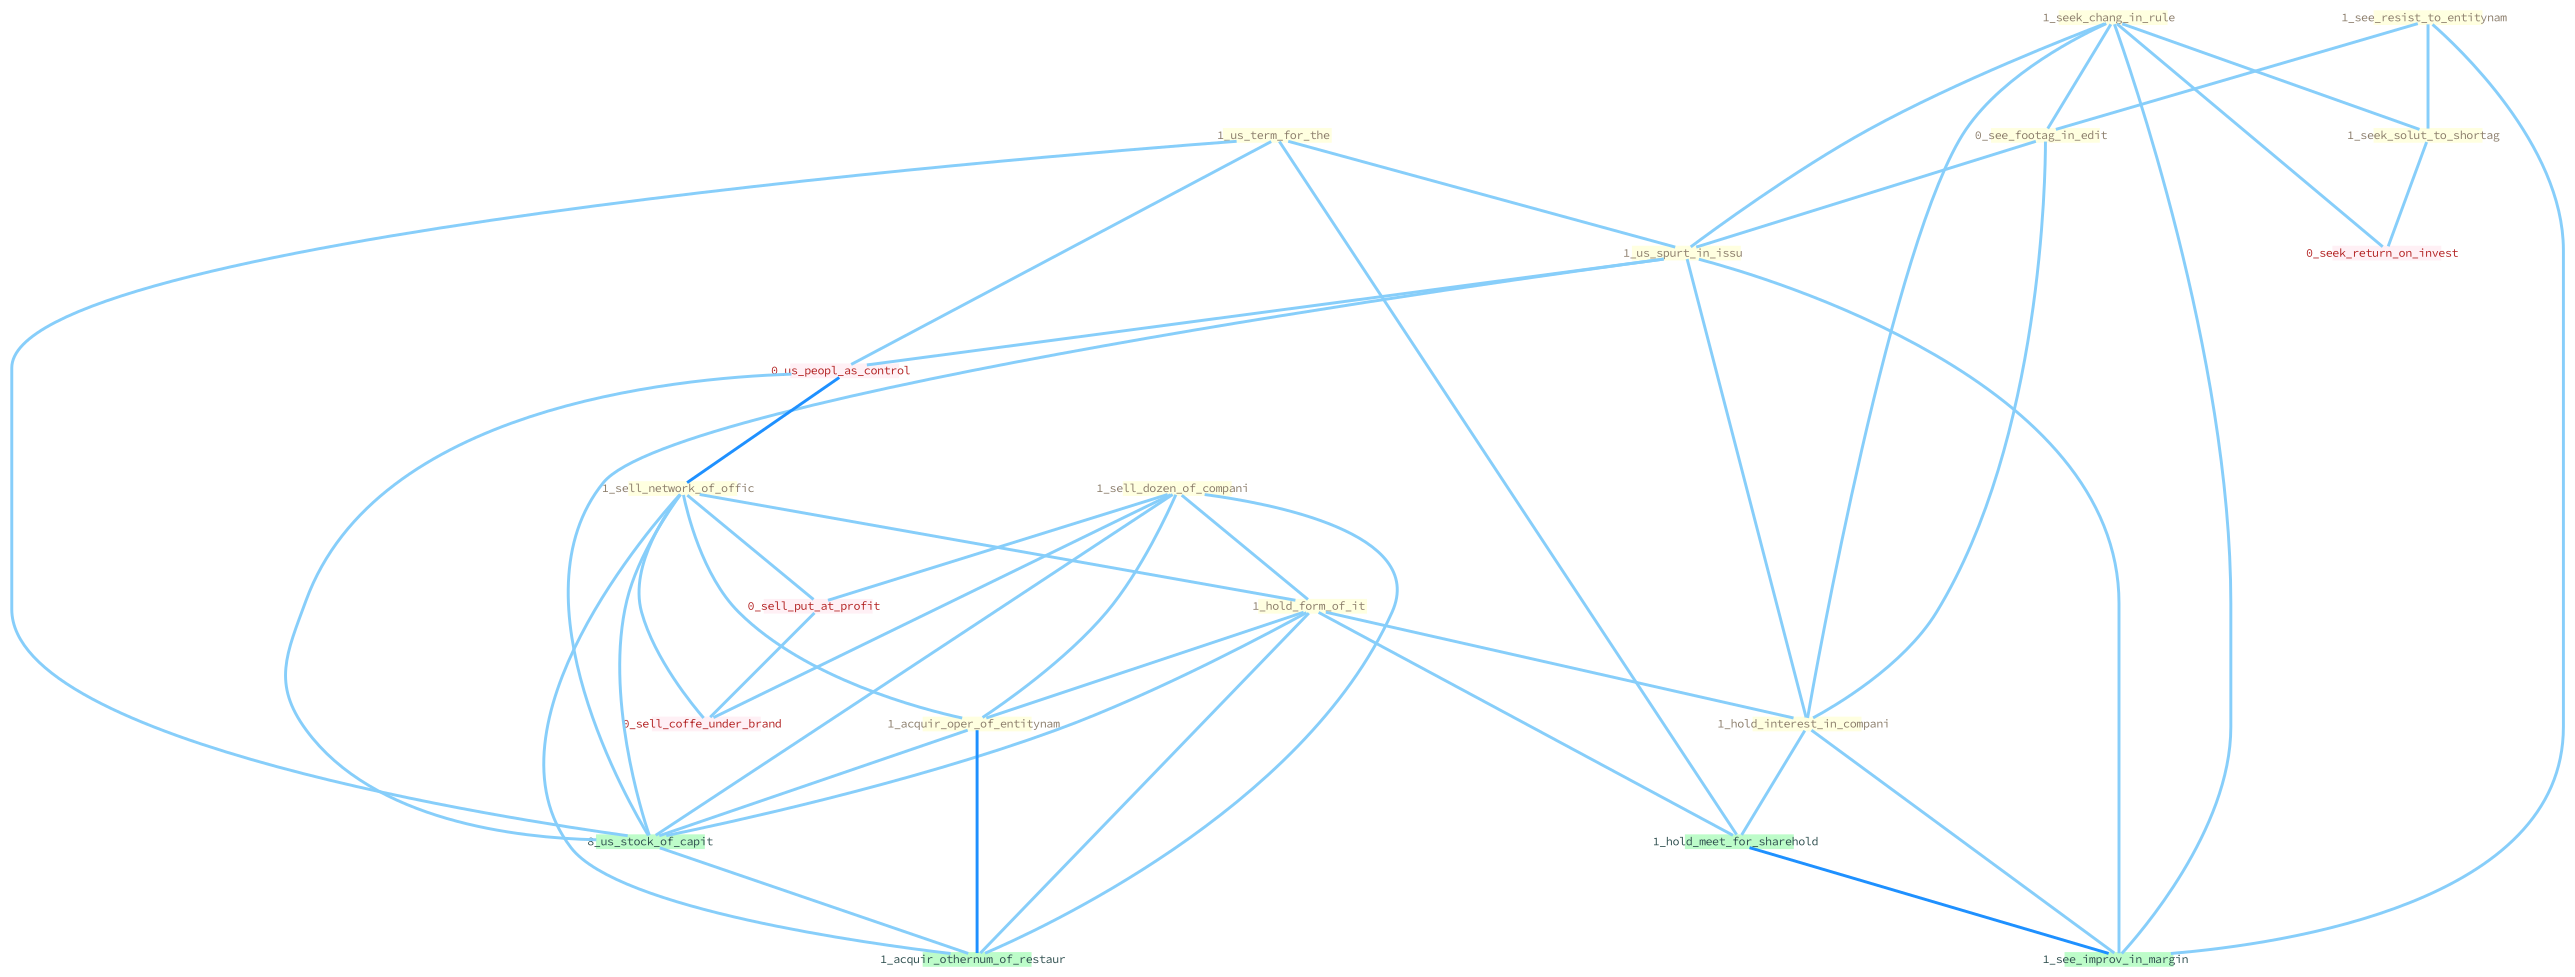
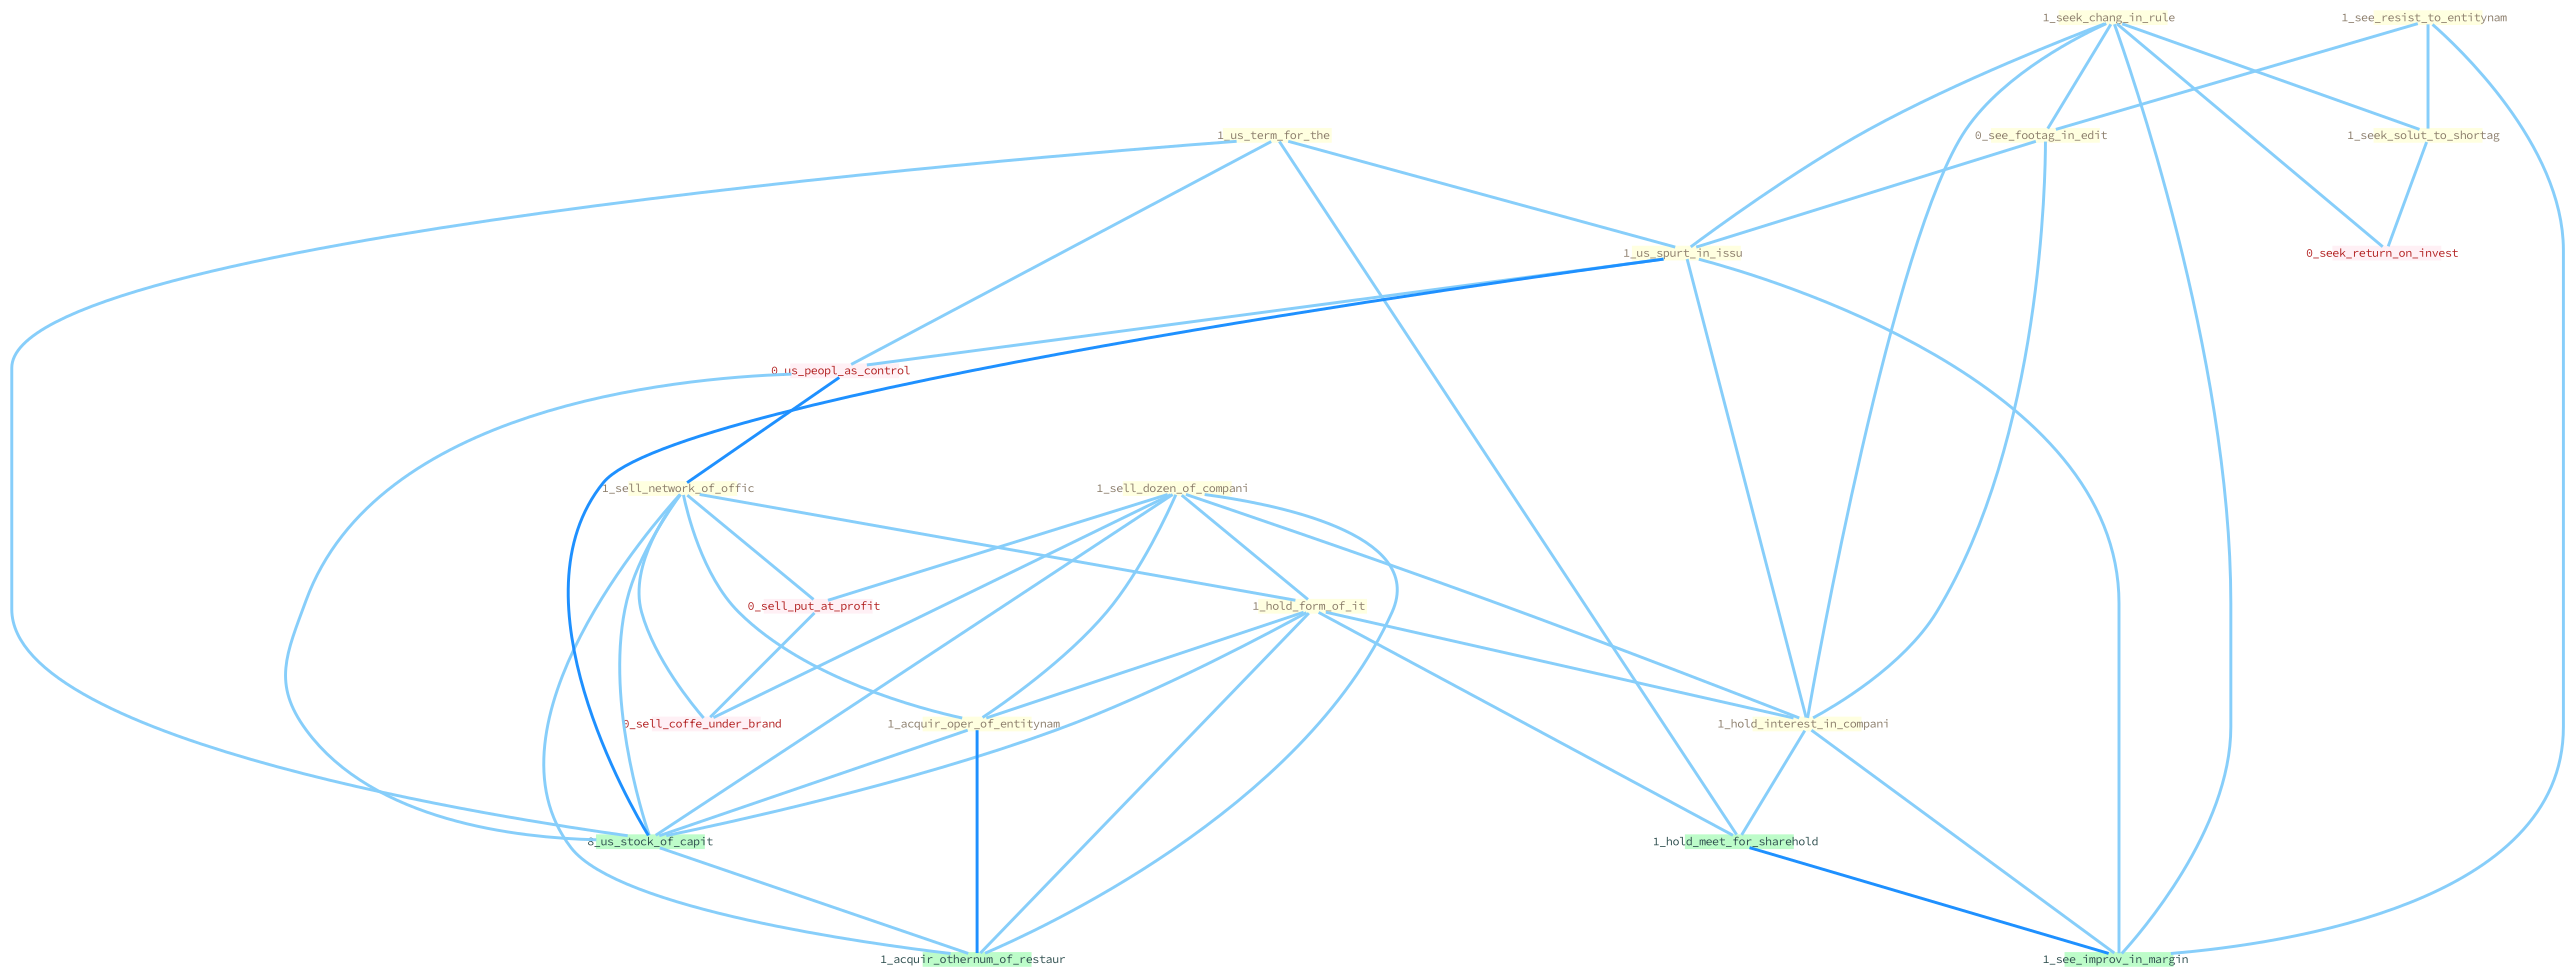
(941, 377) -> (941, 377)
none -> (1494, 602)
